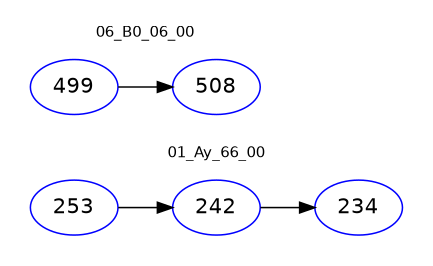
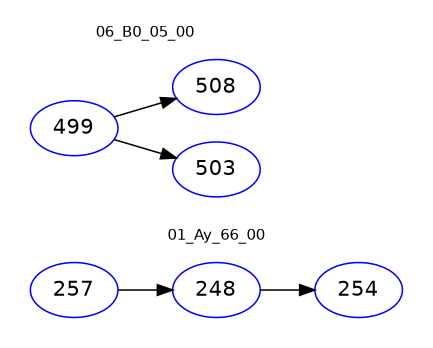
(145, 33) -> (145, 33)
none -> (216, 169)
(74, 208) -> (74, 290)
(216, 208) -> (216, 290)
(359, 208) -> (359, 290)
